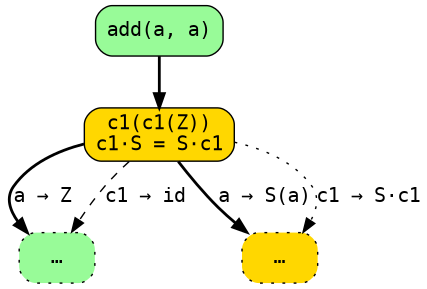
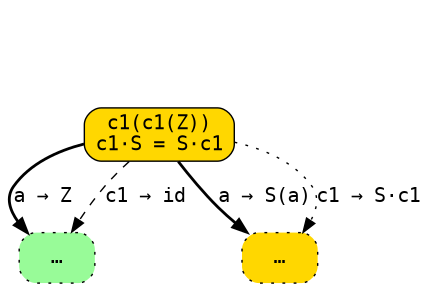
(159, 31) -> none
